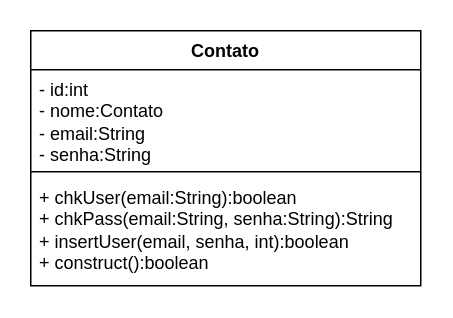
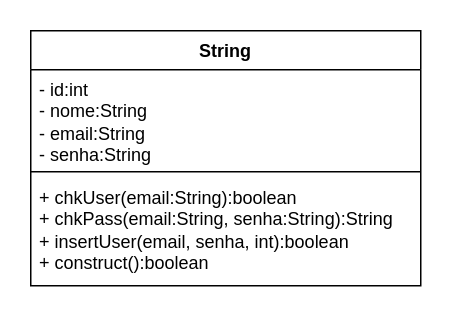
(226, 52) -> (226, 52)
(106, 123) -> (103, 123)
